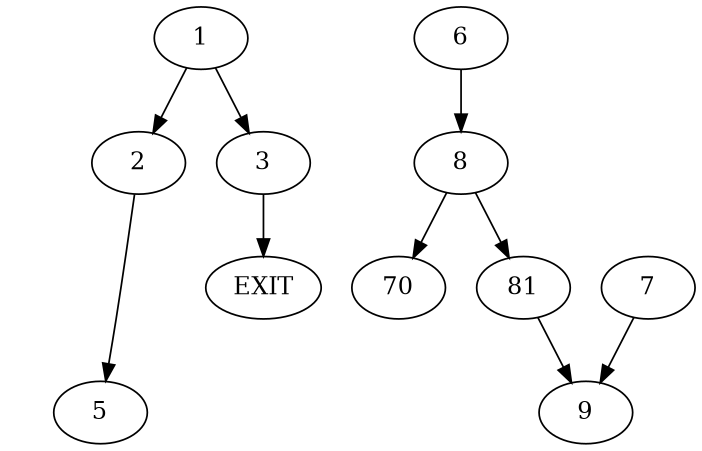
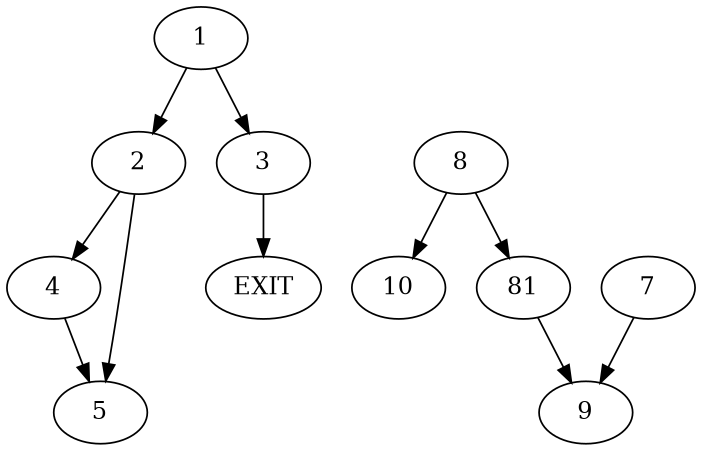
(461, 38) -> none
none -> (54, 288)
(399, 288) -> (399, 288)
